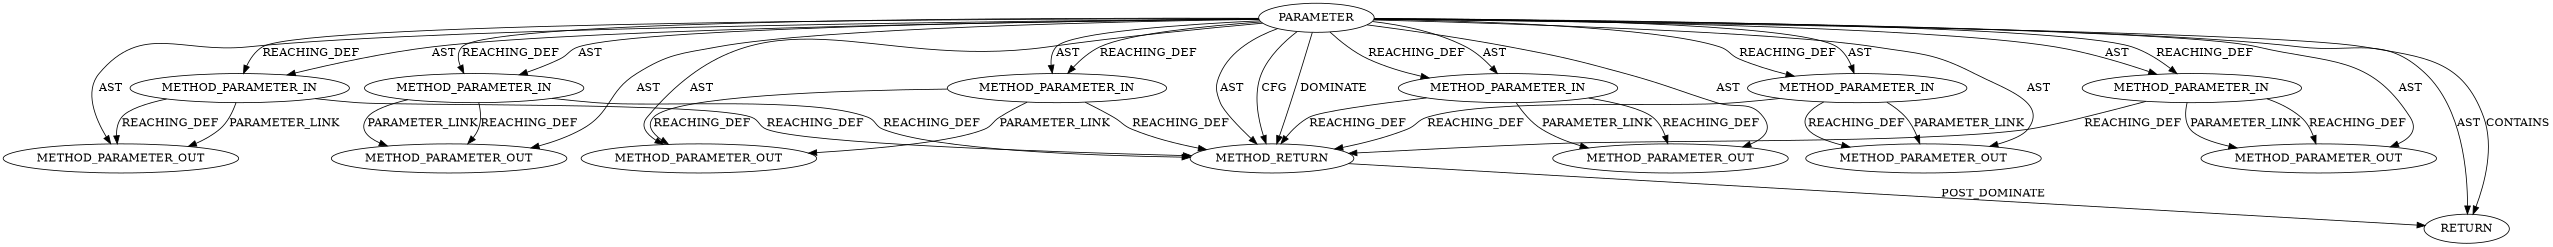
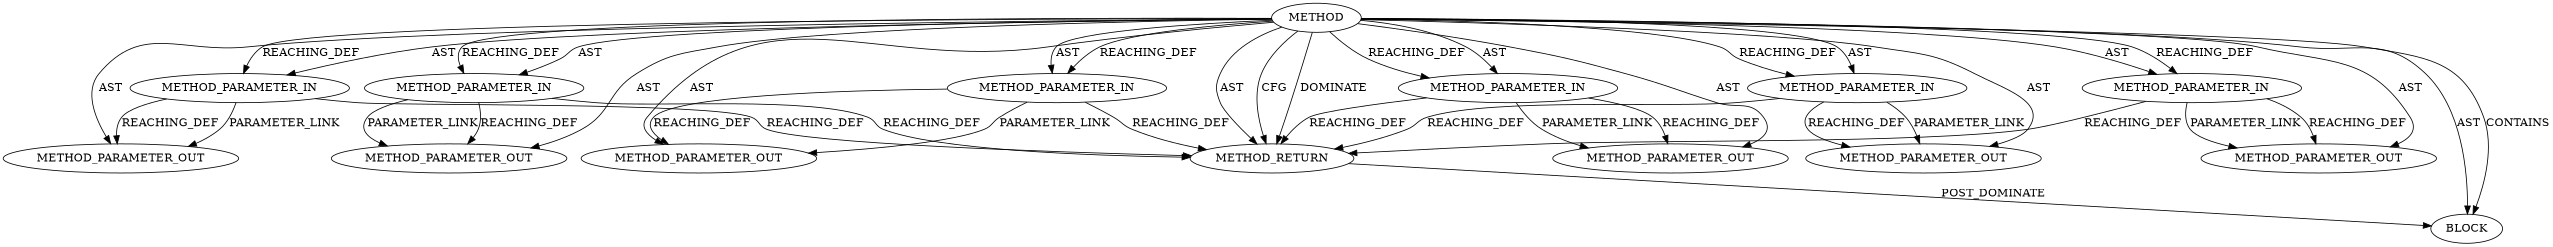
(1316, 18) -> (1316, 18)
(2467, 229) -> (2467, 229)
